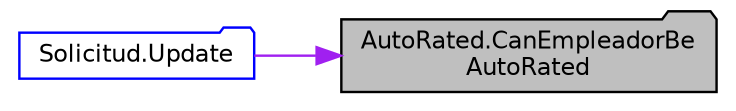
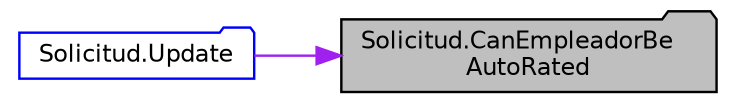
(529, 56) -> (529, 56)
